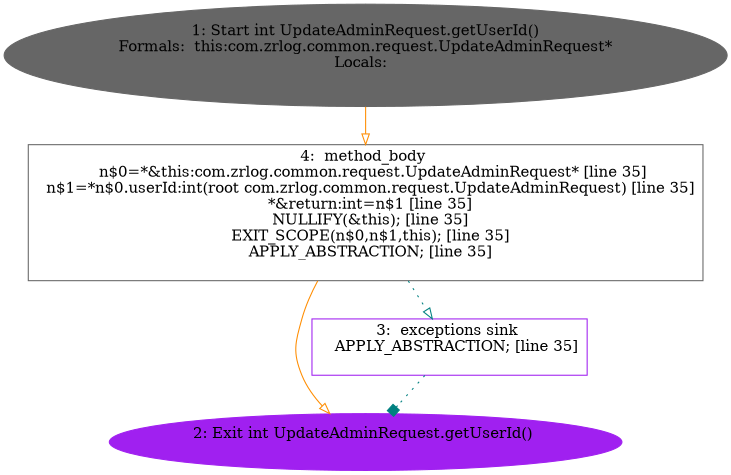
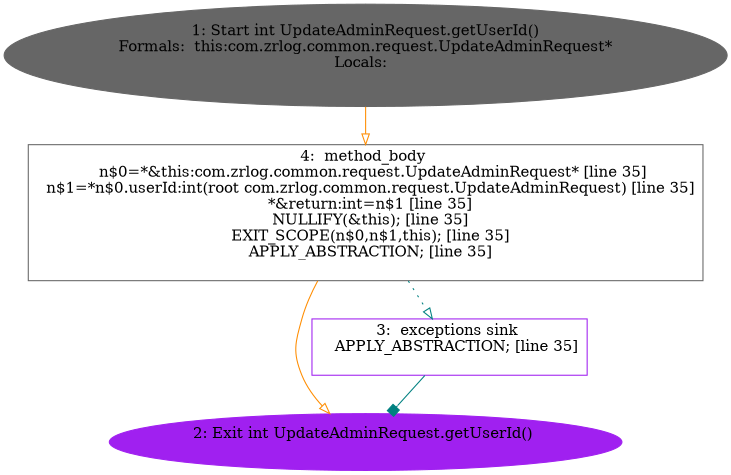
(411, 390) -> (411, 390)
